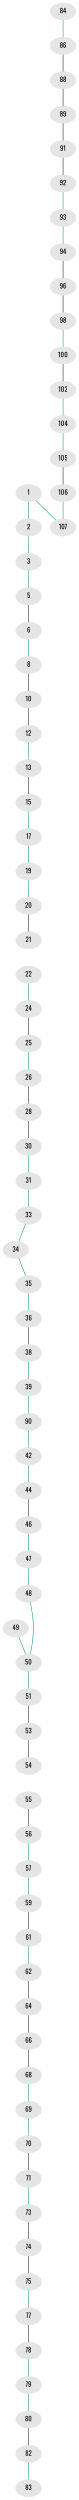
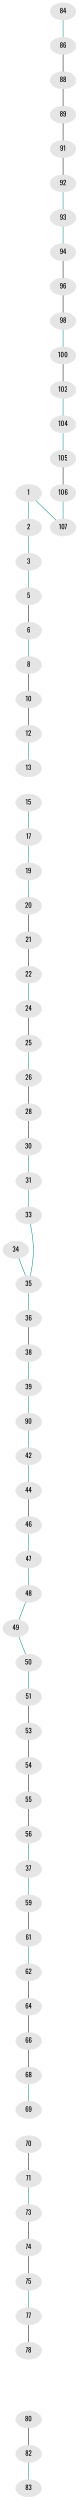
(29, 786) -> none
none -> (29, 958)
(22, 1233) -> (33, 1250)
(33, 1628) -> (22, 1611)
none -> (29, 1783)
(29, 1869) -> (29, 1869)
(29, 2127) -> none
(29, 2385) -> none
